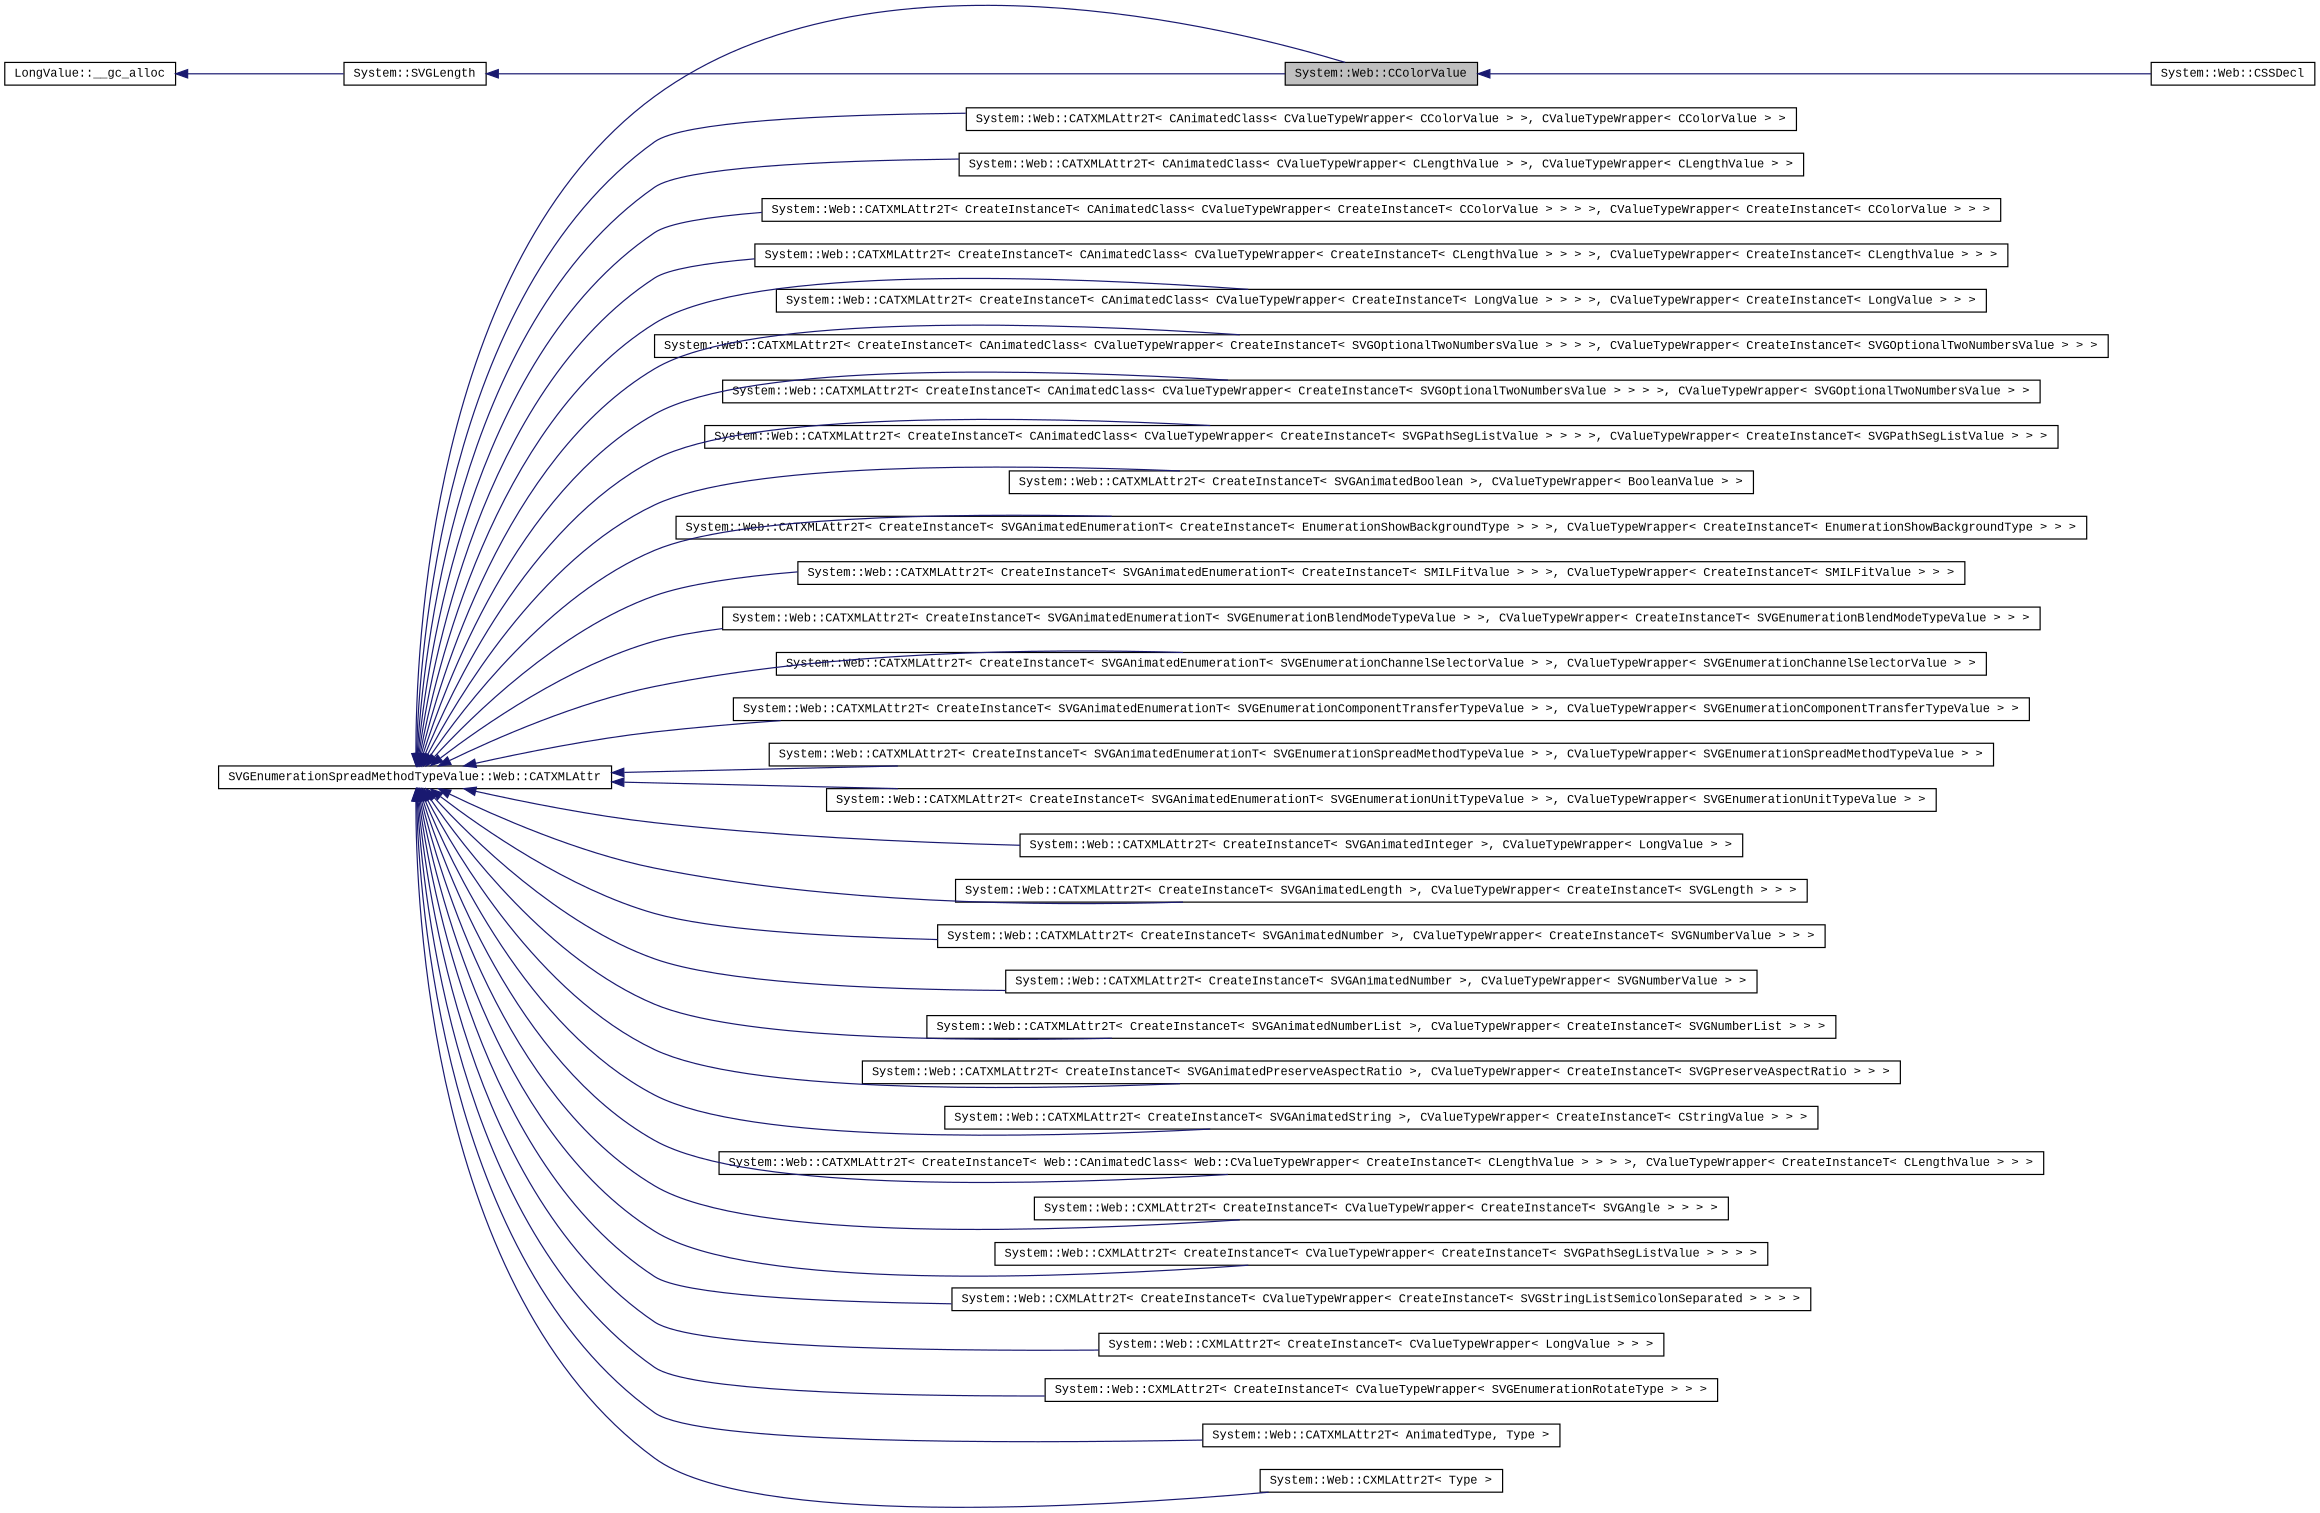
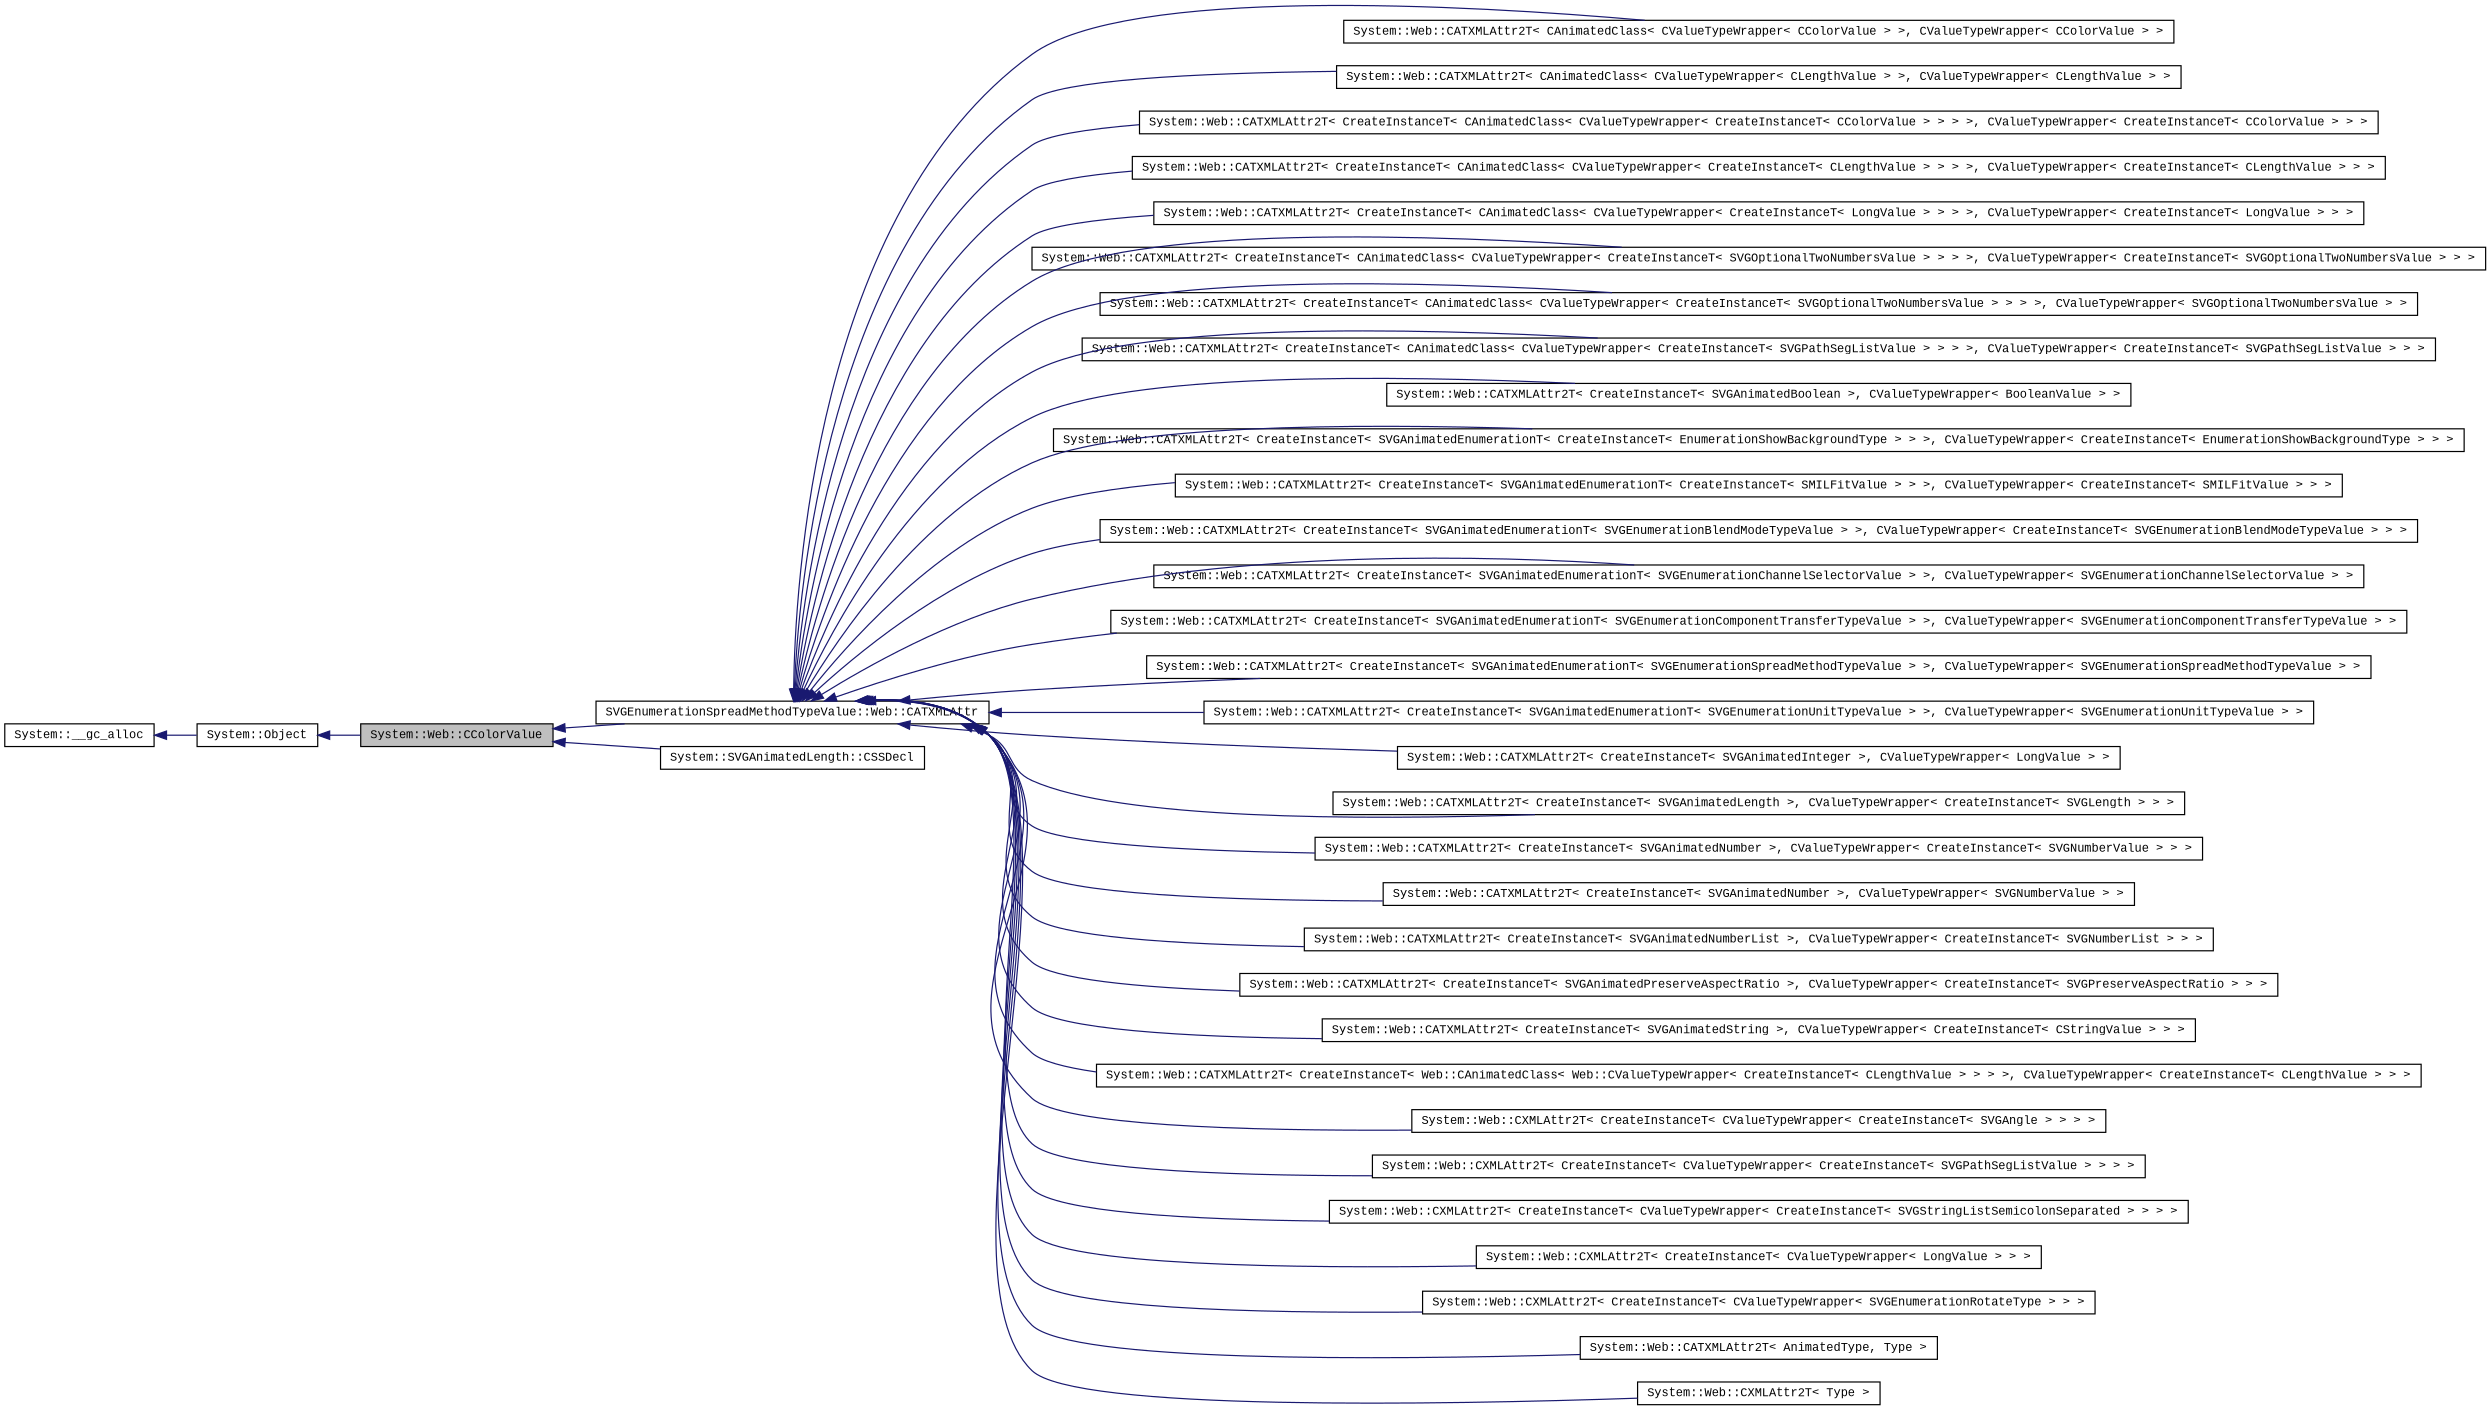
(90, 74) -> (79, 735)
(415, 74) -> (257, 735)
(2233, 74) -> (793, 758)
(652, 99) -> (595, 726)
